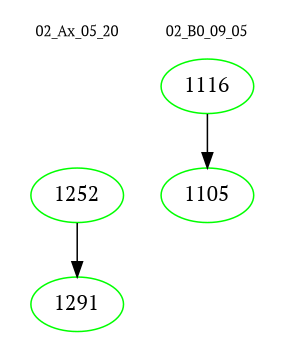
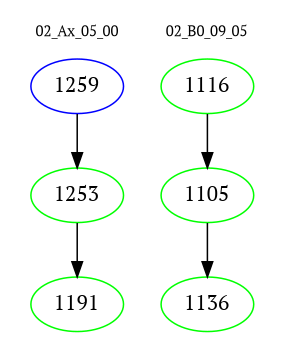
(77, 33) -> (77, 33)
none -> (77, 86)
(77, 195) -> (77, 195)
(77, 304) -> (77, 304)
none -> (207, 304)
